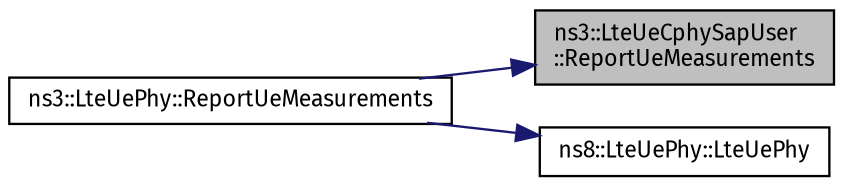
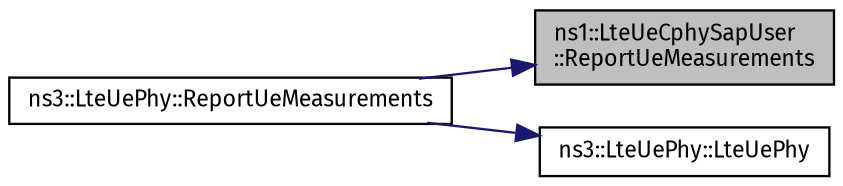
(685, 47) -> (685, 47)
(685, 152) -> (685, 152)
